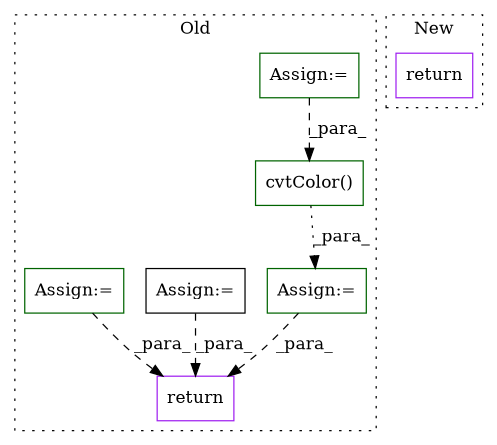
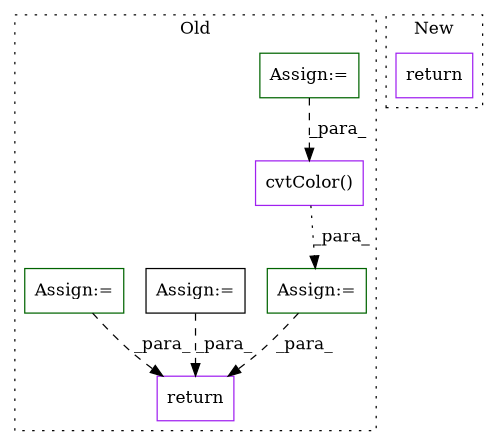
(309, 183) -> (309, 183)
